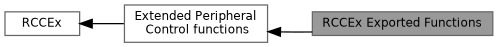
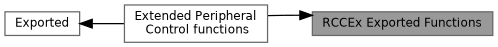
(42, 24) -> (42, 24)
(296, 32) -> (284, 15)
